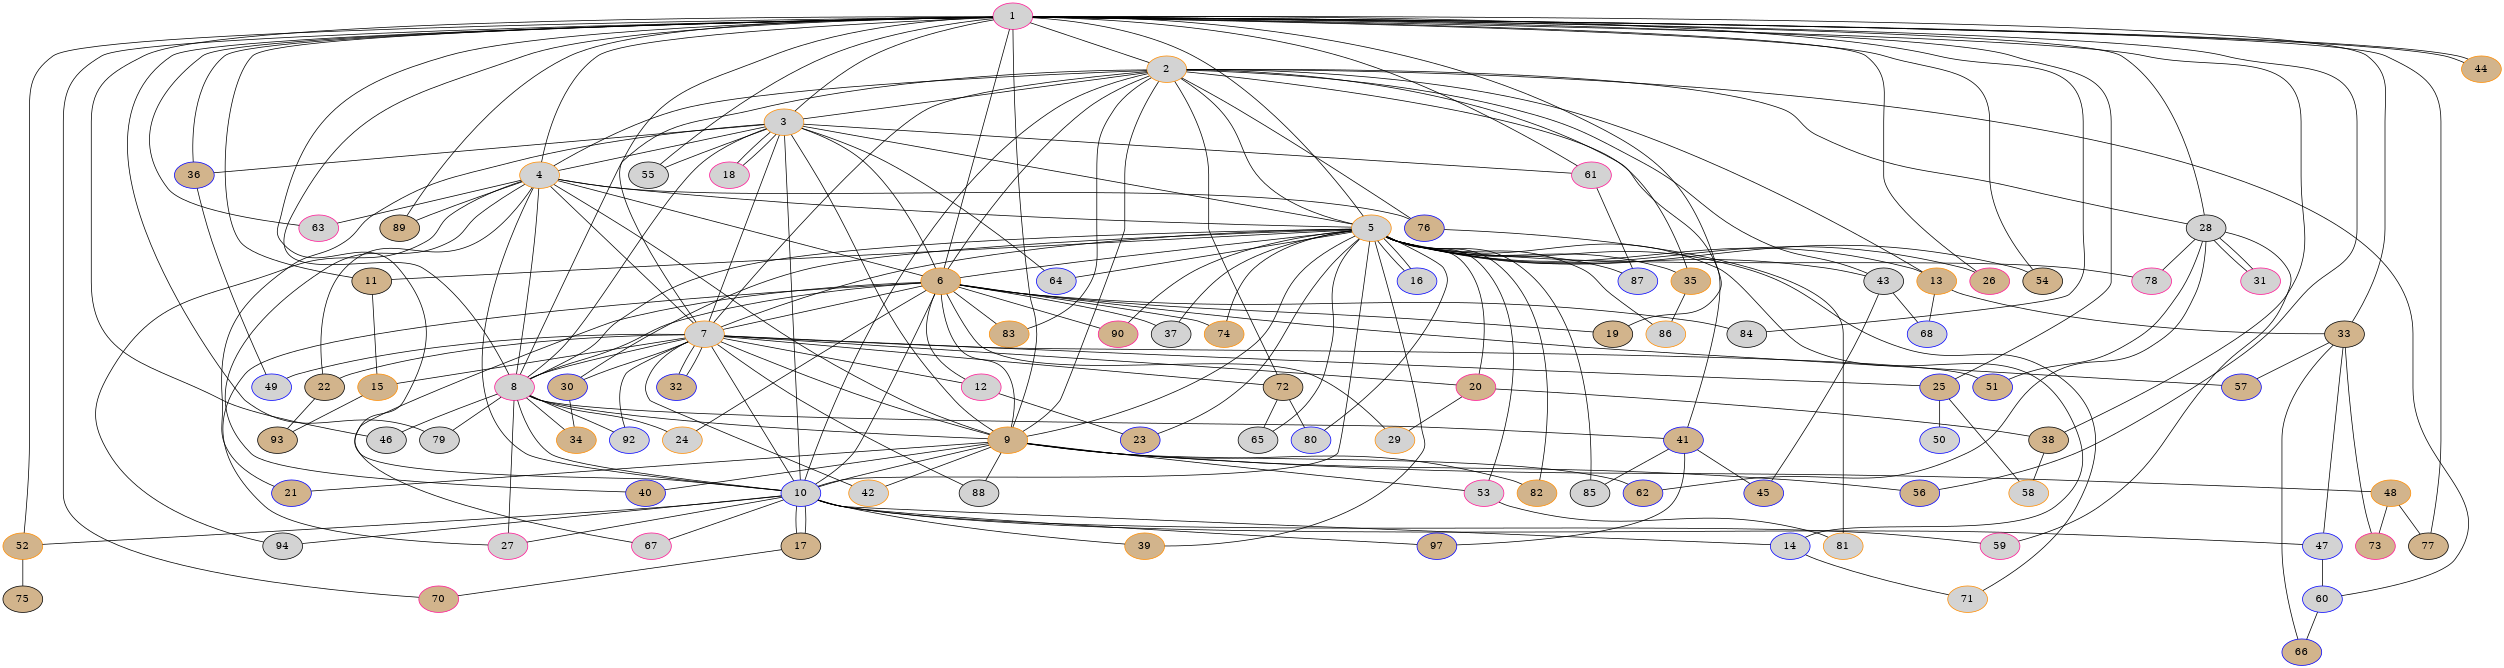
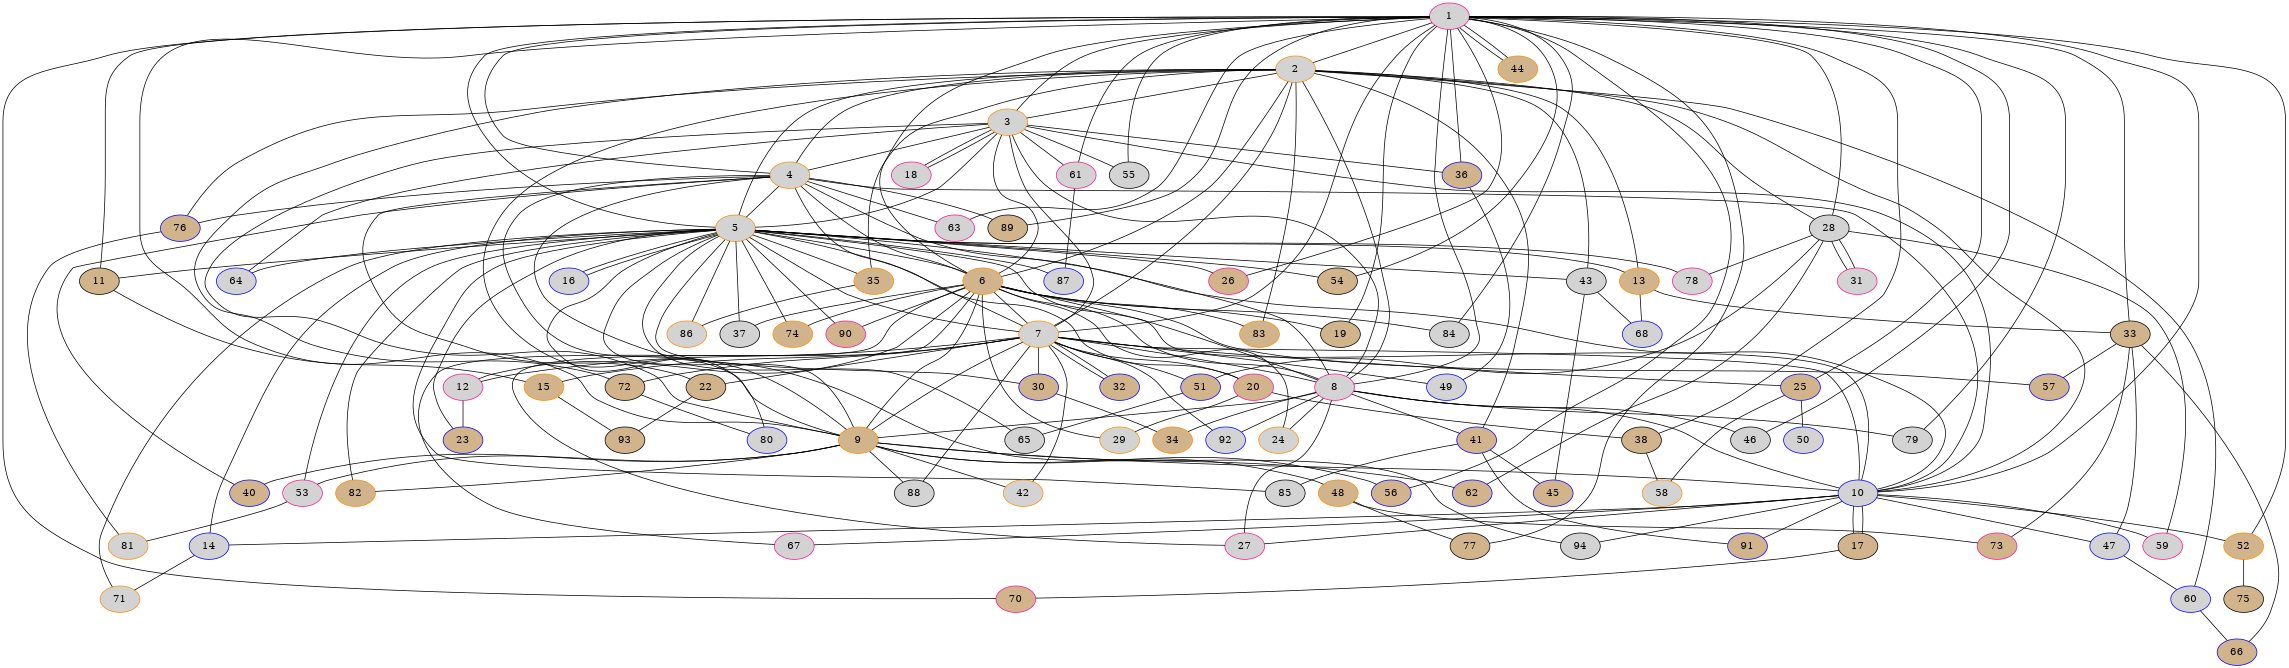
(1271, 414) -> (1123, 411)
(292, 493) -> none
(1145, 546) -> none
(1437, 546) -> (1748, 546)
